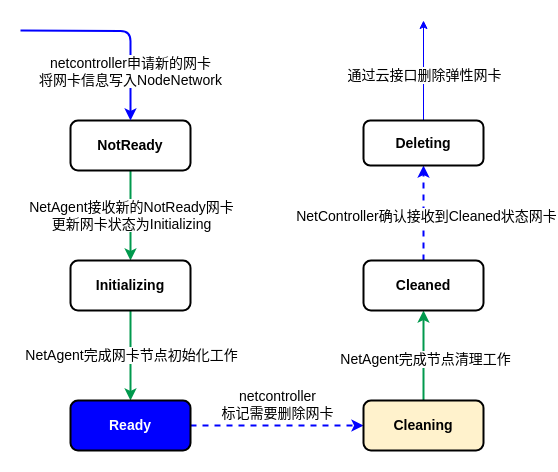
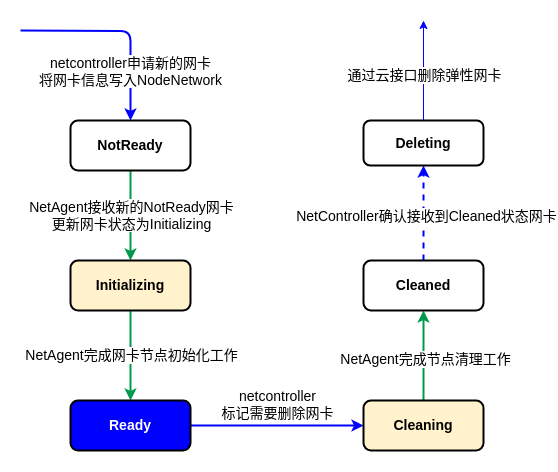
(131, 286) -> (131, 286)
(275, 426) -> (275, 426)
